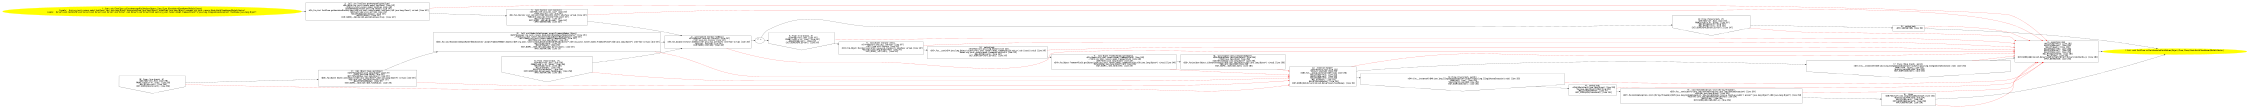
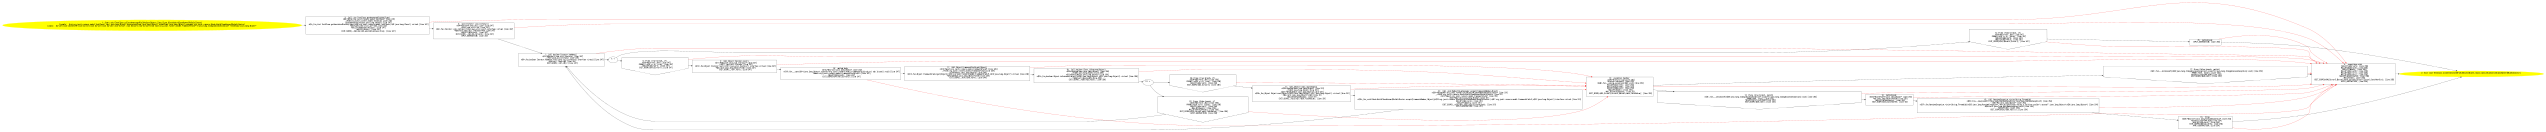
none -> (1148, 82)
